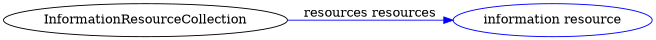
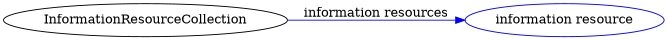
(370, 13) -> (376, 13)
